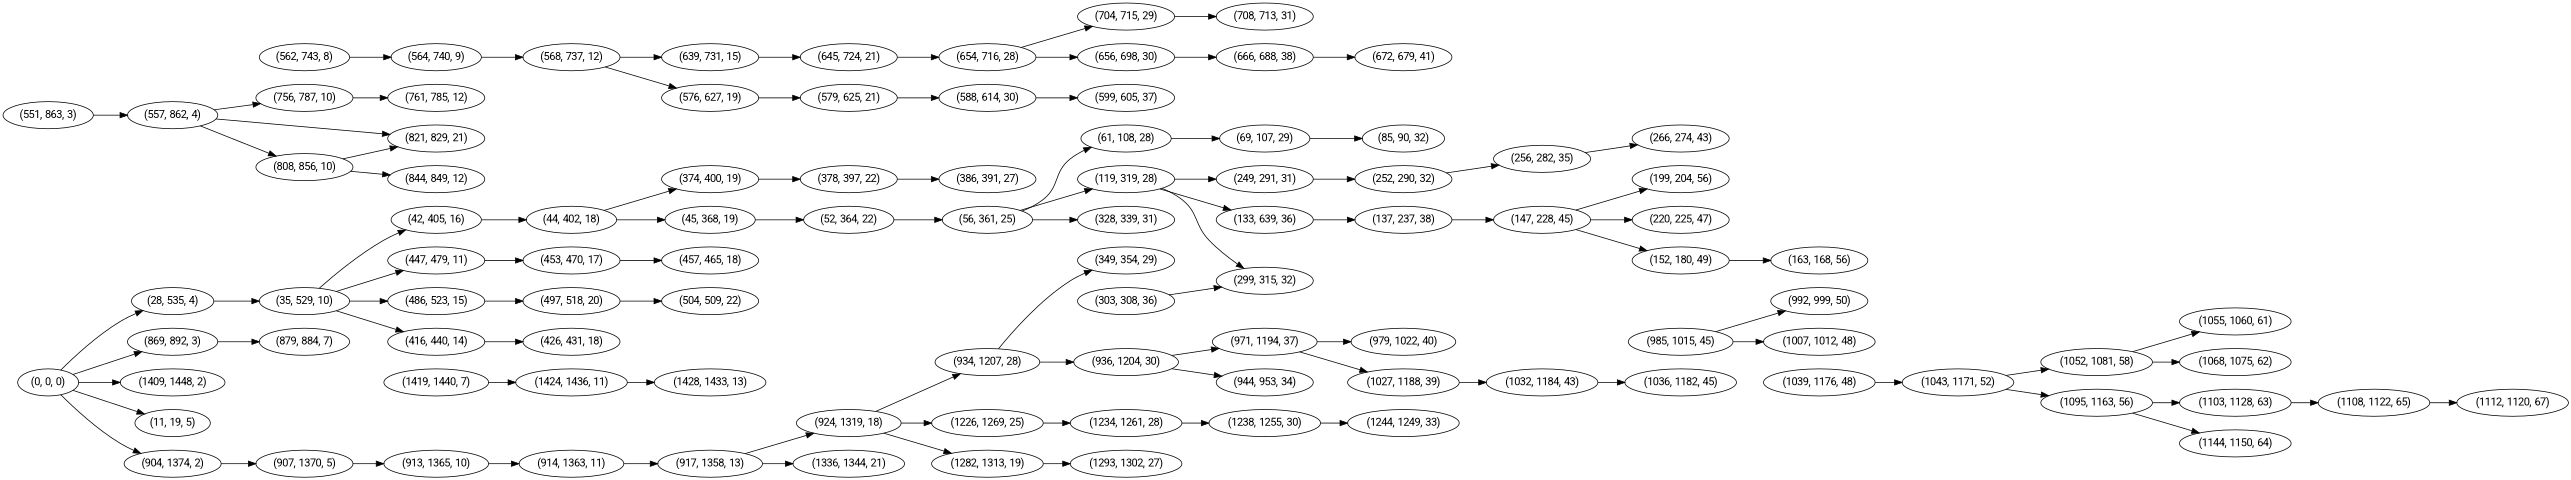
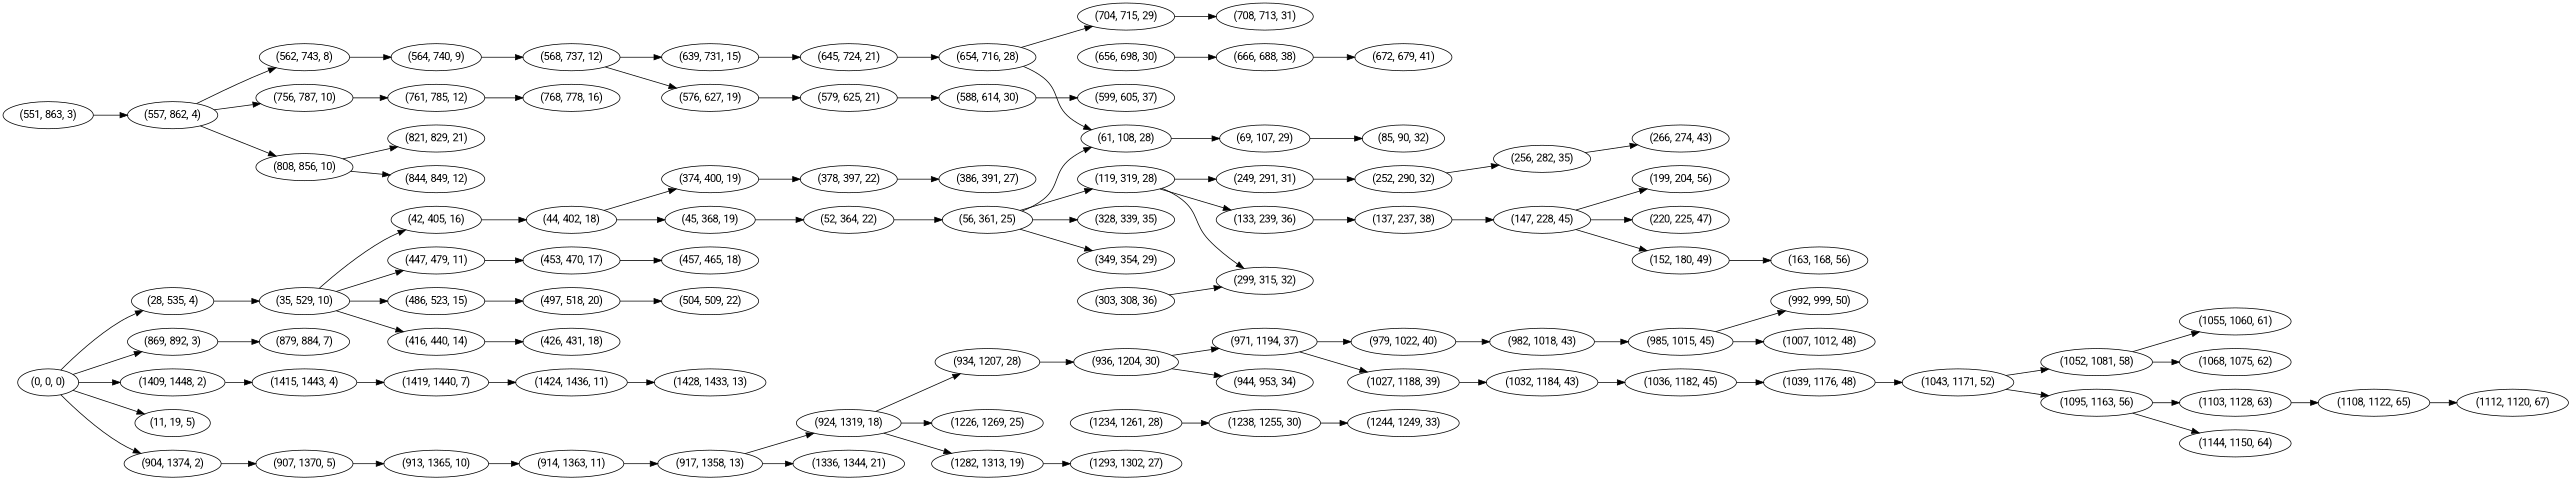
(1053, 57) -> (1055, 93)
none -> (571, 98)
(299, 126) -> (232, 86)
(1126, 220) -> (1126, 220)
(1265, 220) -> (1265, 220)
(1038, 306) -> (1052, 239)
none -> (1542, 342)
none -> (304, 382)
none -> (1746, 382)
(1053, 423) -> none
